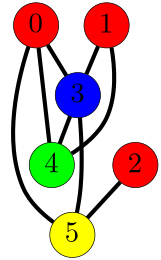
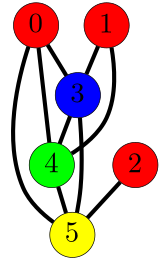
none -> (62, 200)
